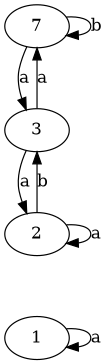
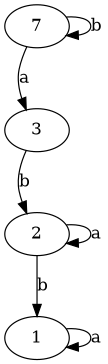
(37, 84) -> none
(25, 182) -> (25, 182)
(37, 188) -> (37, 280)
